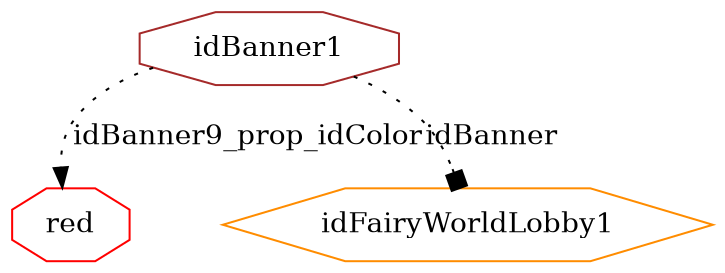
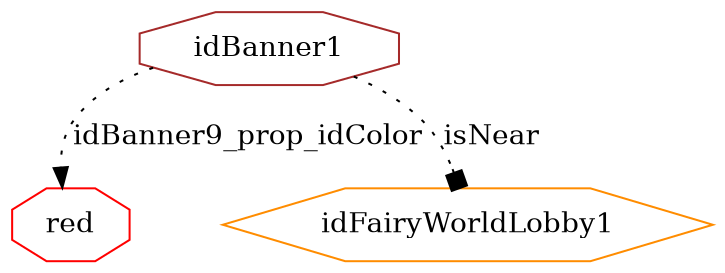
(492, 137) -> (492, 137)
